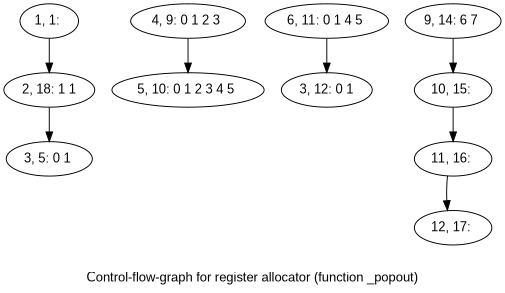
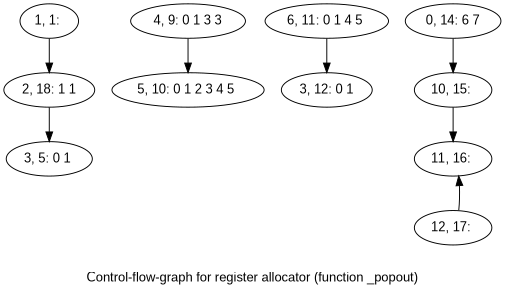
(188, 21) -> (188, 21)
(453, 21) -> (453, 21)
(447, 188) -> (460, 198)
